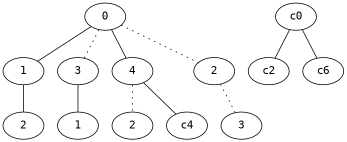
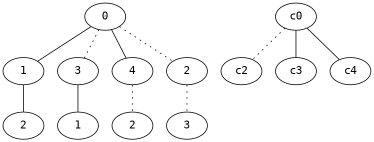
(282, 44) -> (269, 44)
(323, 71) -> (296, 71)
(160, 98) -> (323, 44)
